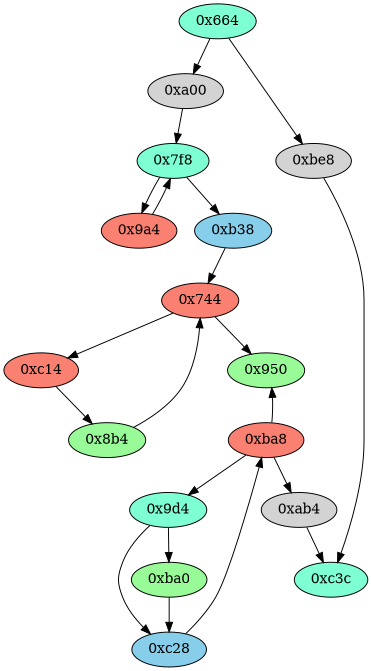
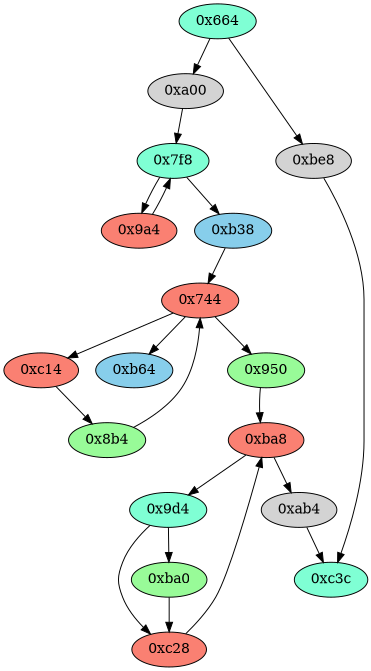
none -> (134, 370)
(273, 410) -> (260, 400)
(169, 650) -> (169, 650)
